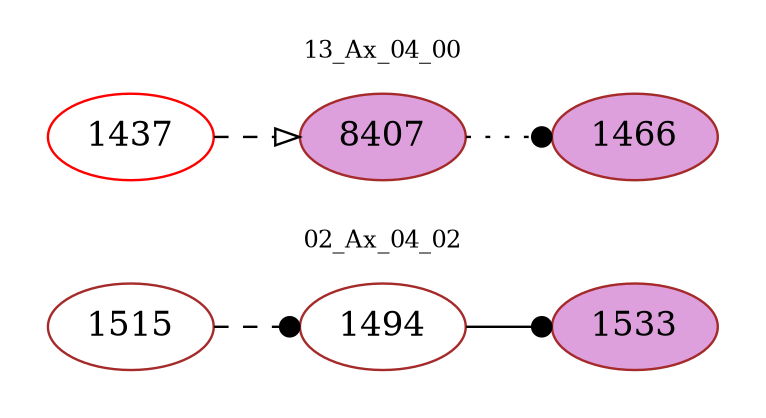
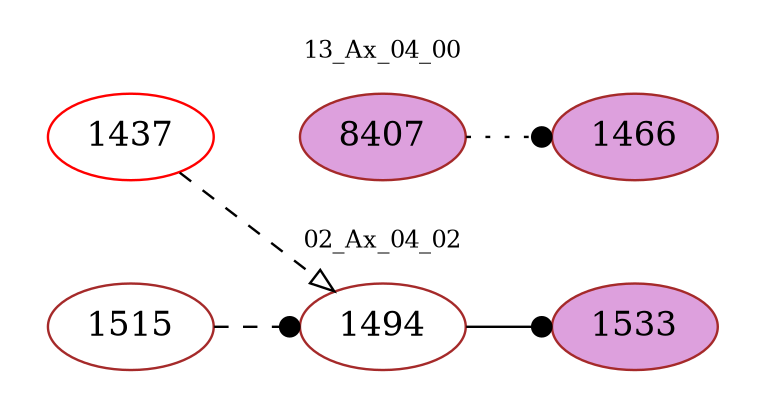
(245, 137) -> (261, 235)
